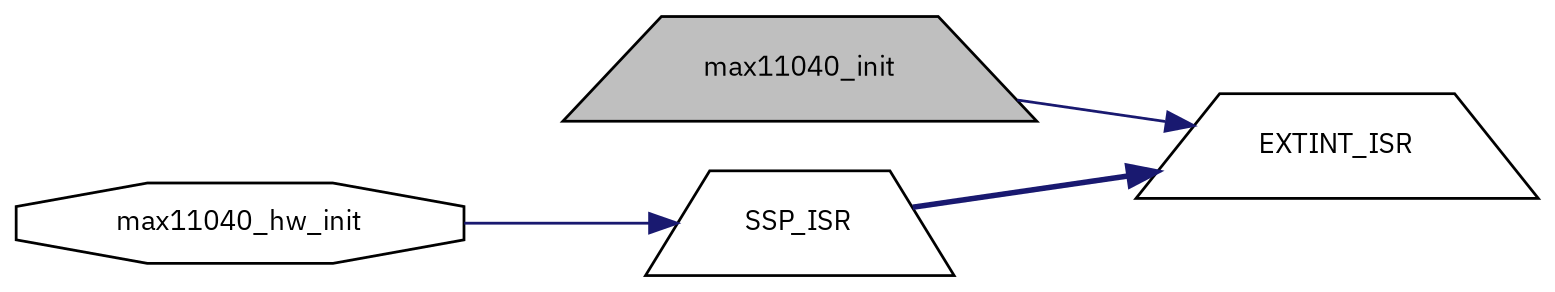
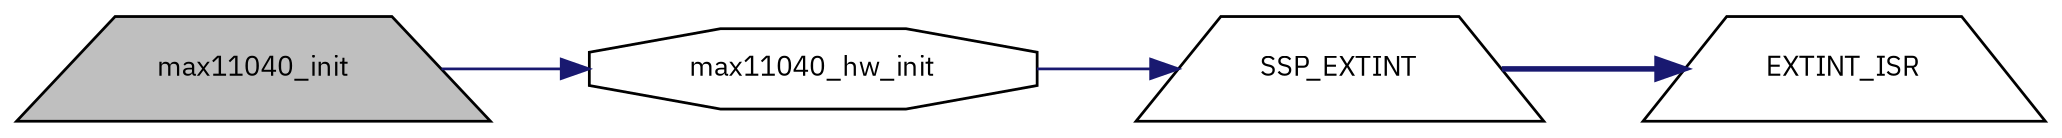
(1091, 111) -> (501, 69)
(800, 223) -> (1340, 69)
